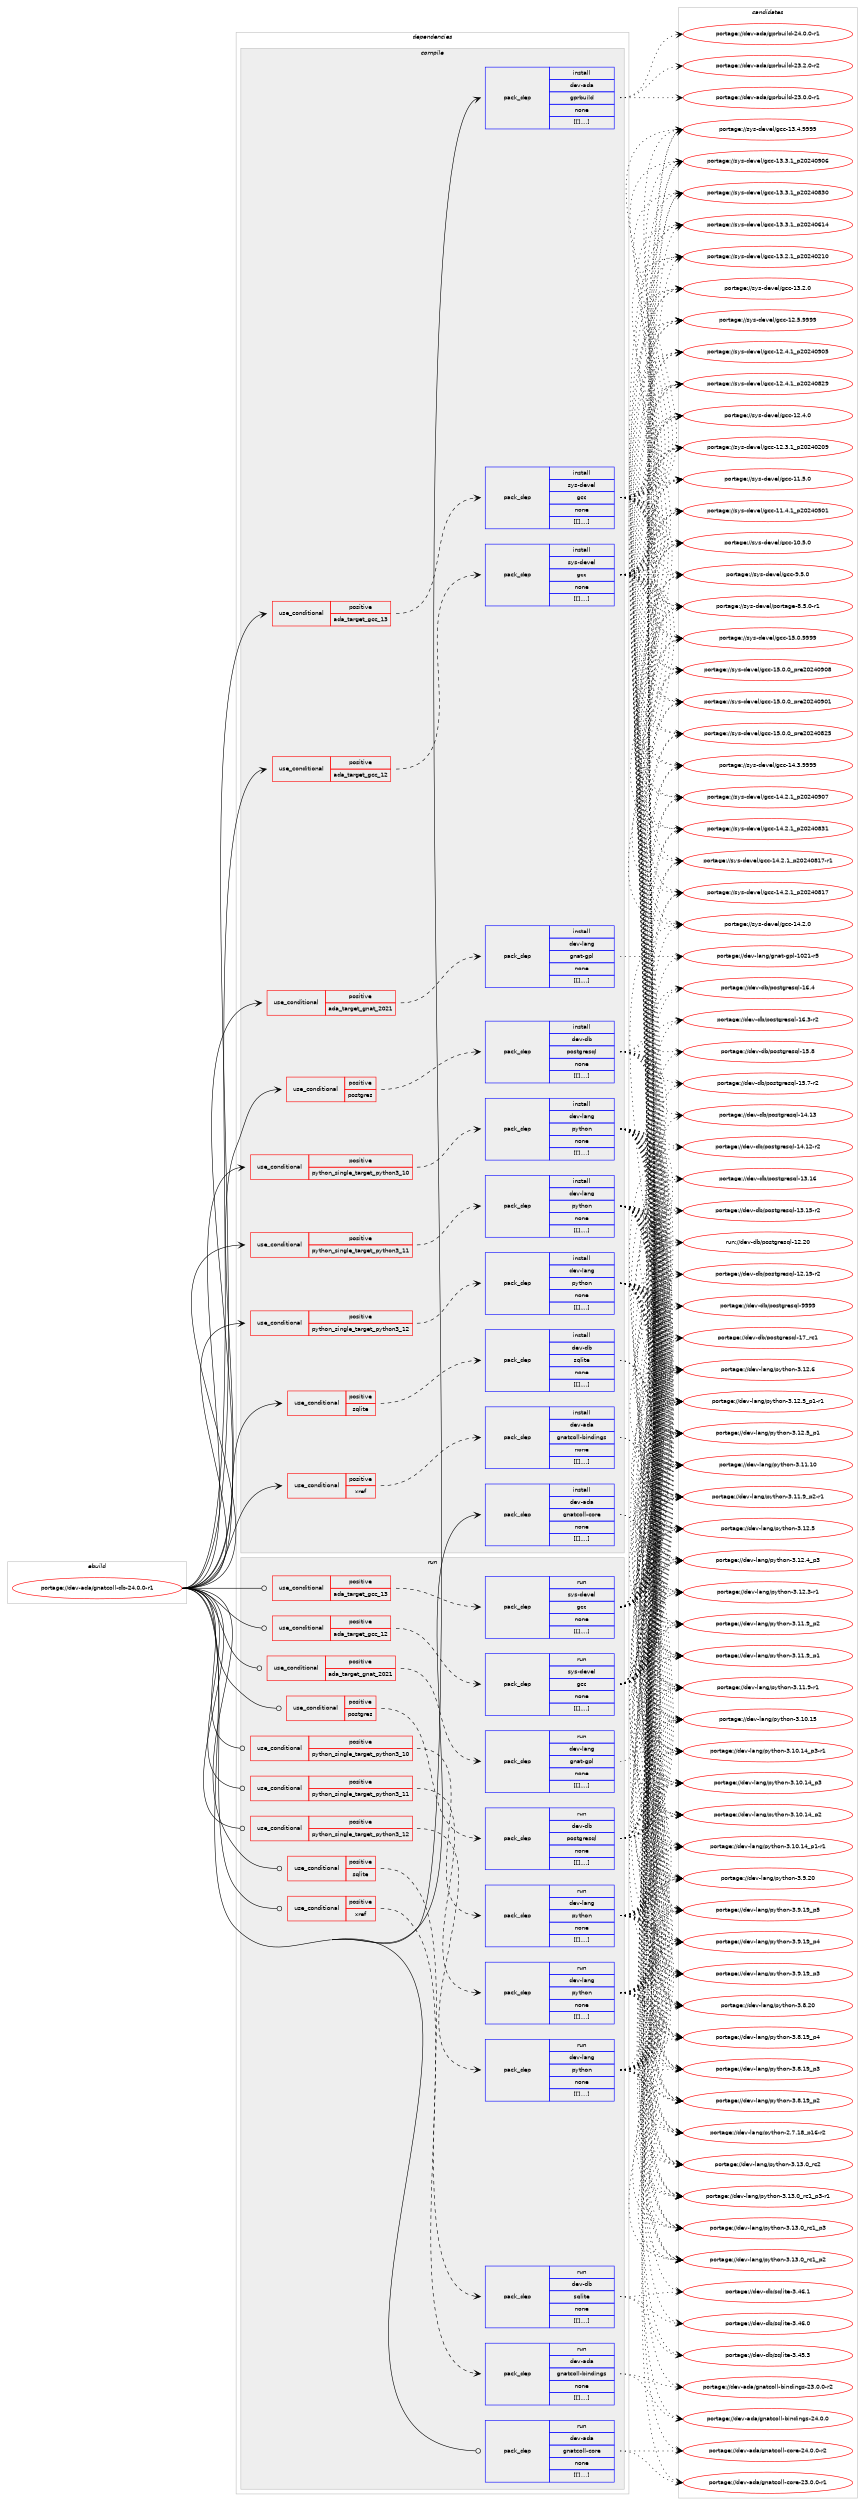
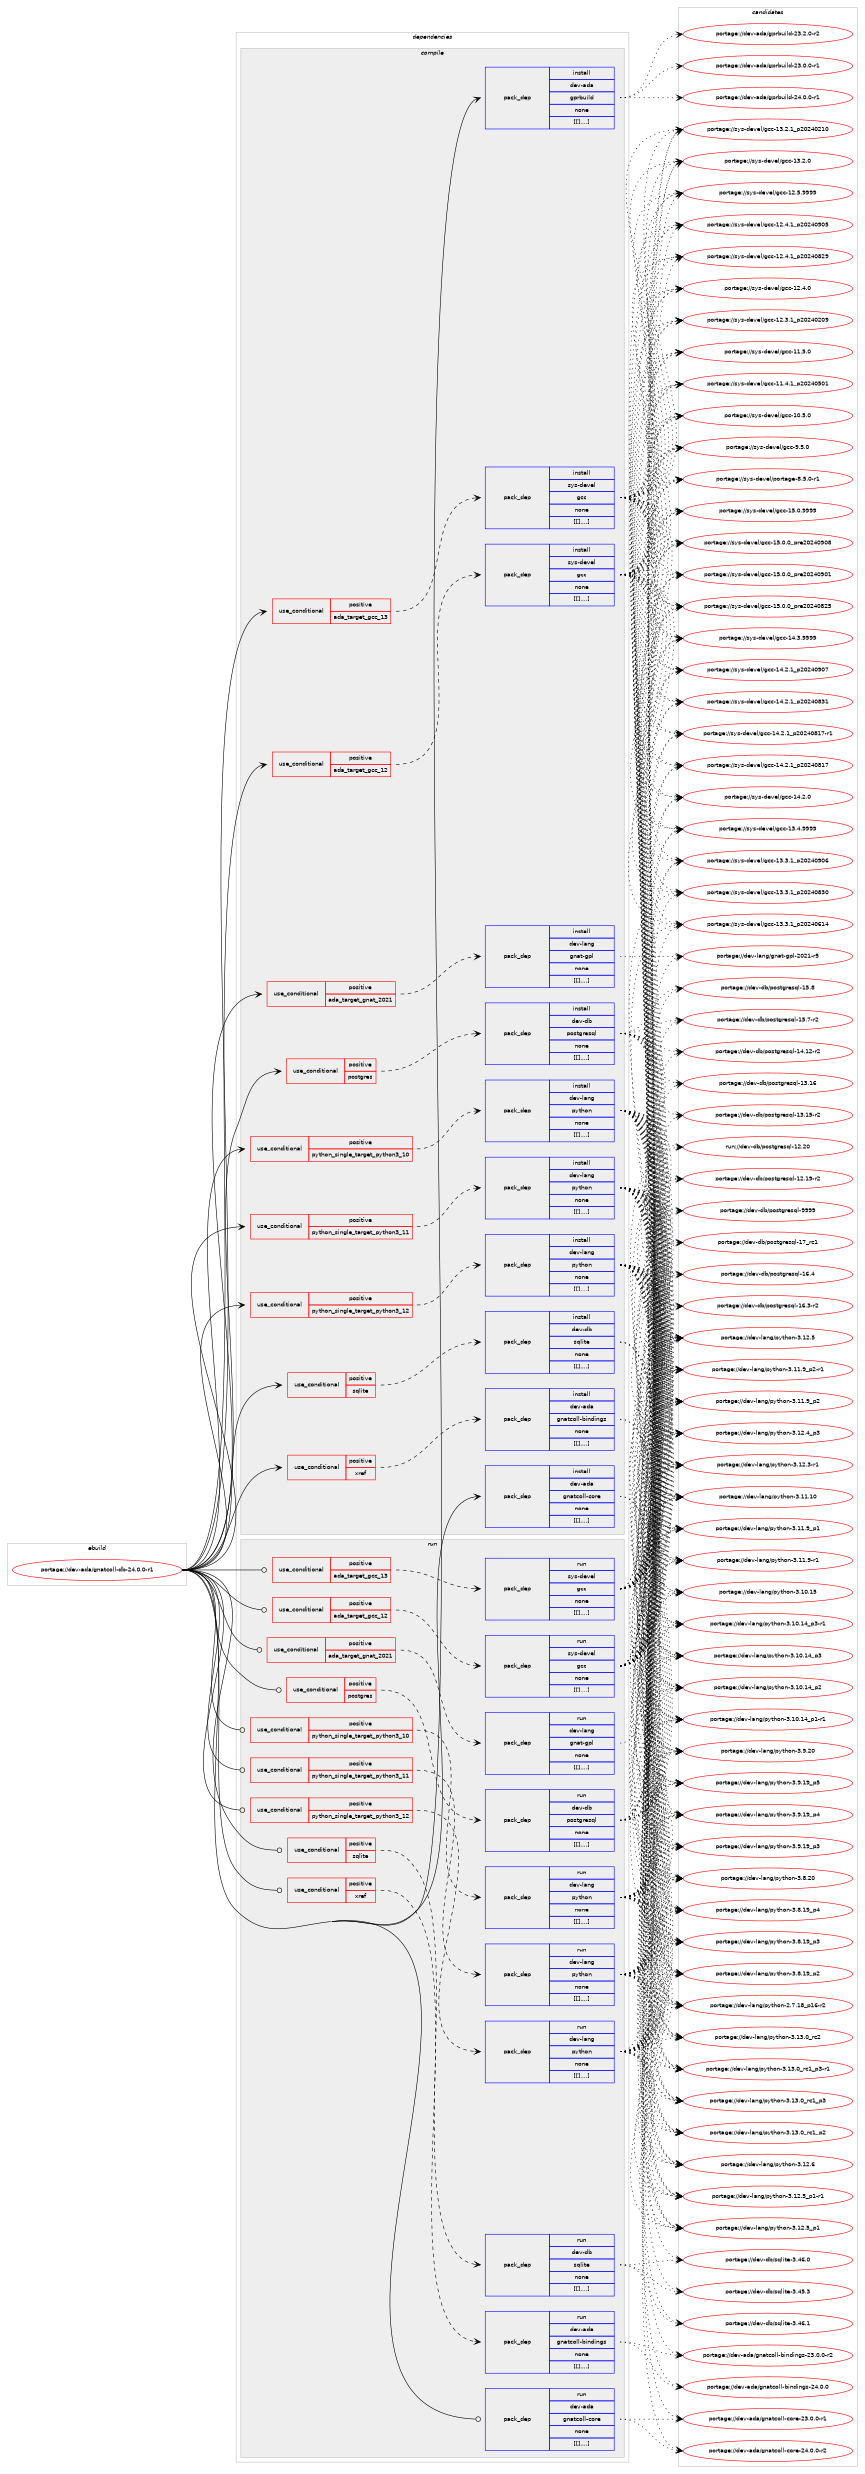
(768, 956) -> (768, 956)
(768, 1115) -> none
